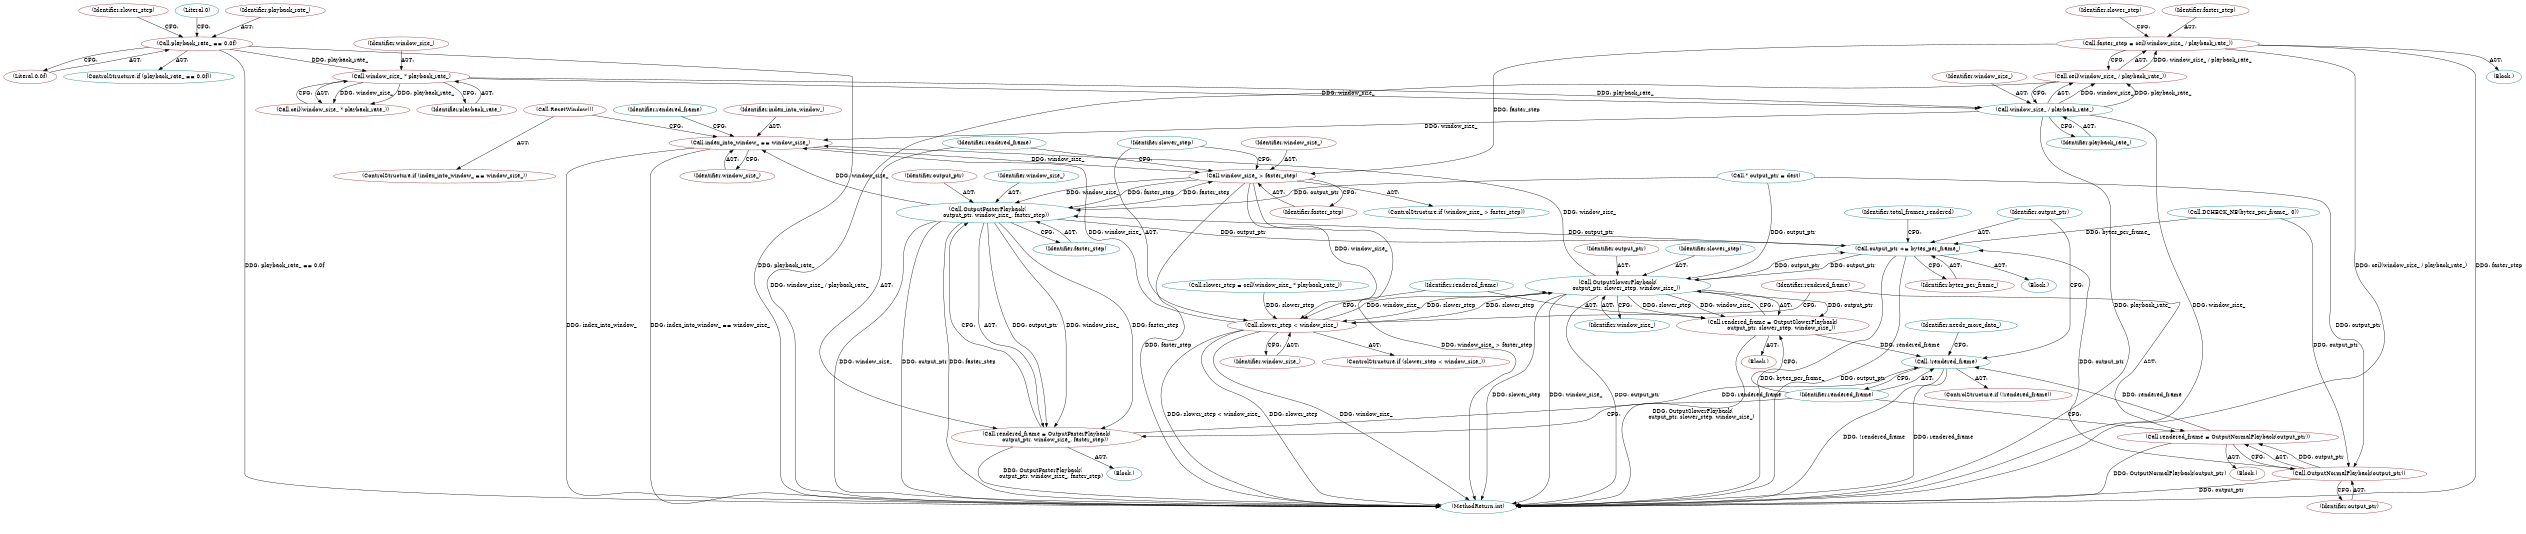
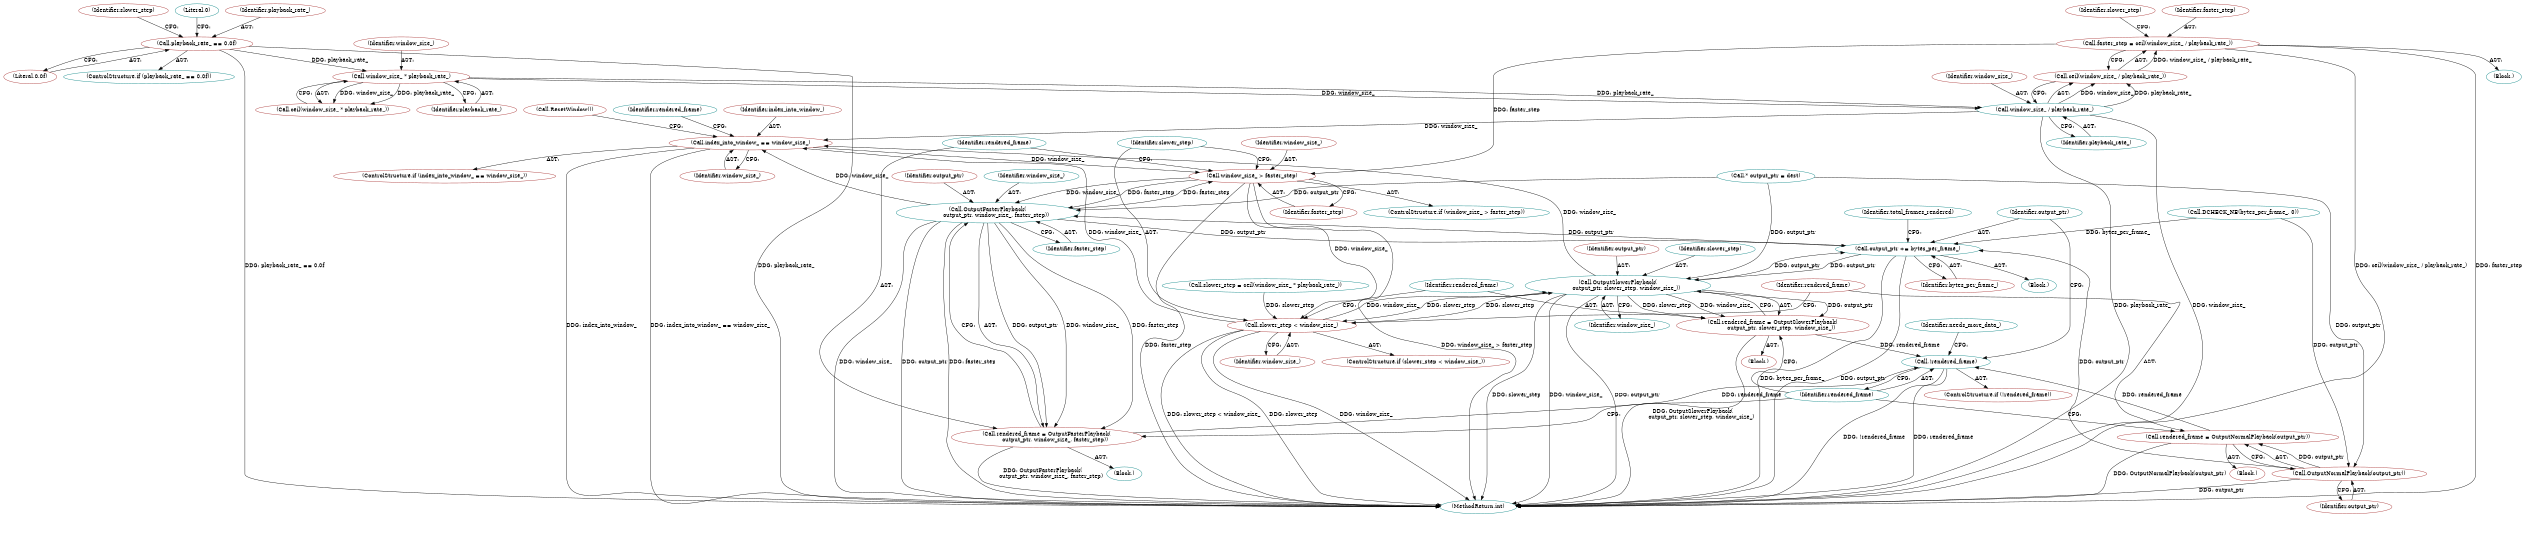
(952, 133) -> none
(507, 142) -> (577, 153)
